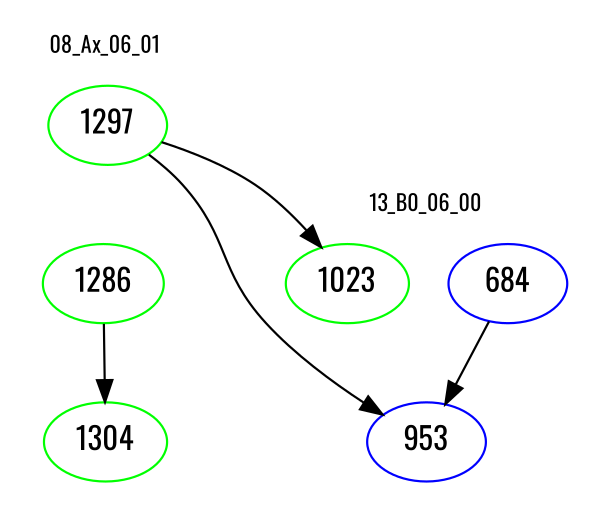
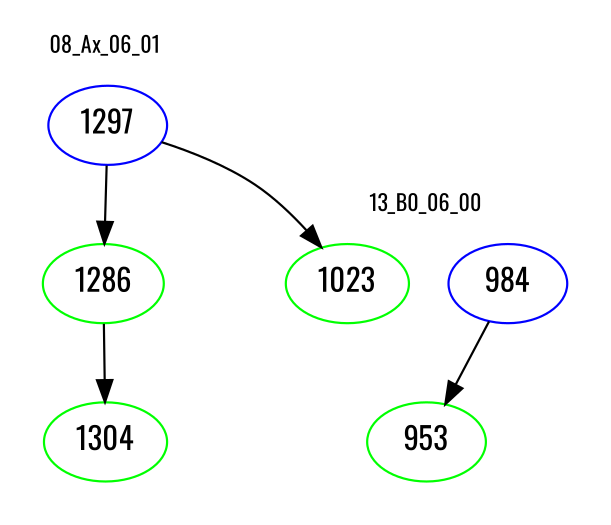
(108, 125) -> (108, 125)
(508, 284) -> (508, 284)
(242, 291) -> (106, 194)
(427, 442) -> (427, 442)
